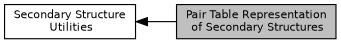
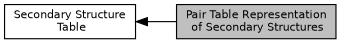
(70, 22) -> (70, 22)
